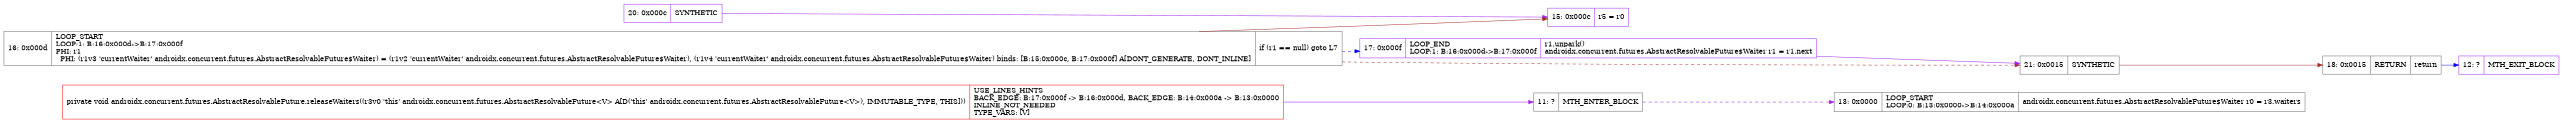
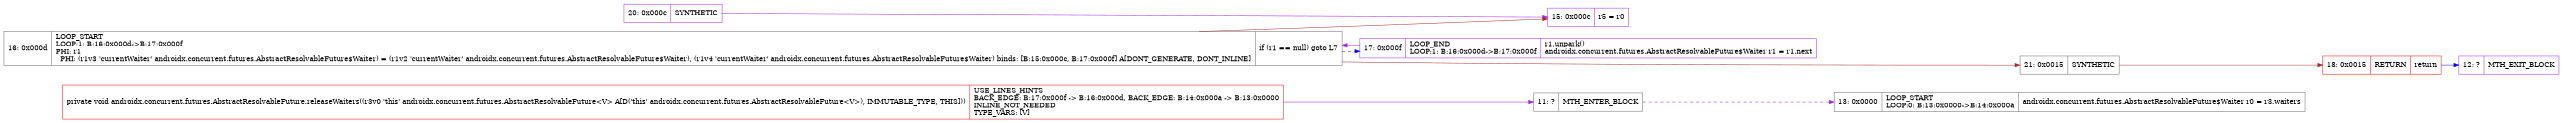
(1916, 60) -> (1354, 45)
(1678, 65) -> (1678, 65)
(2382, 65) -> (2382, 65)
